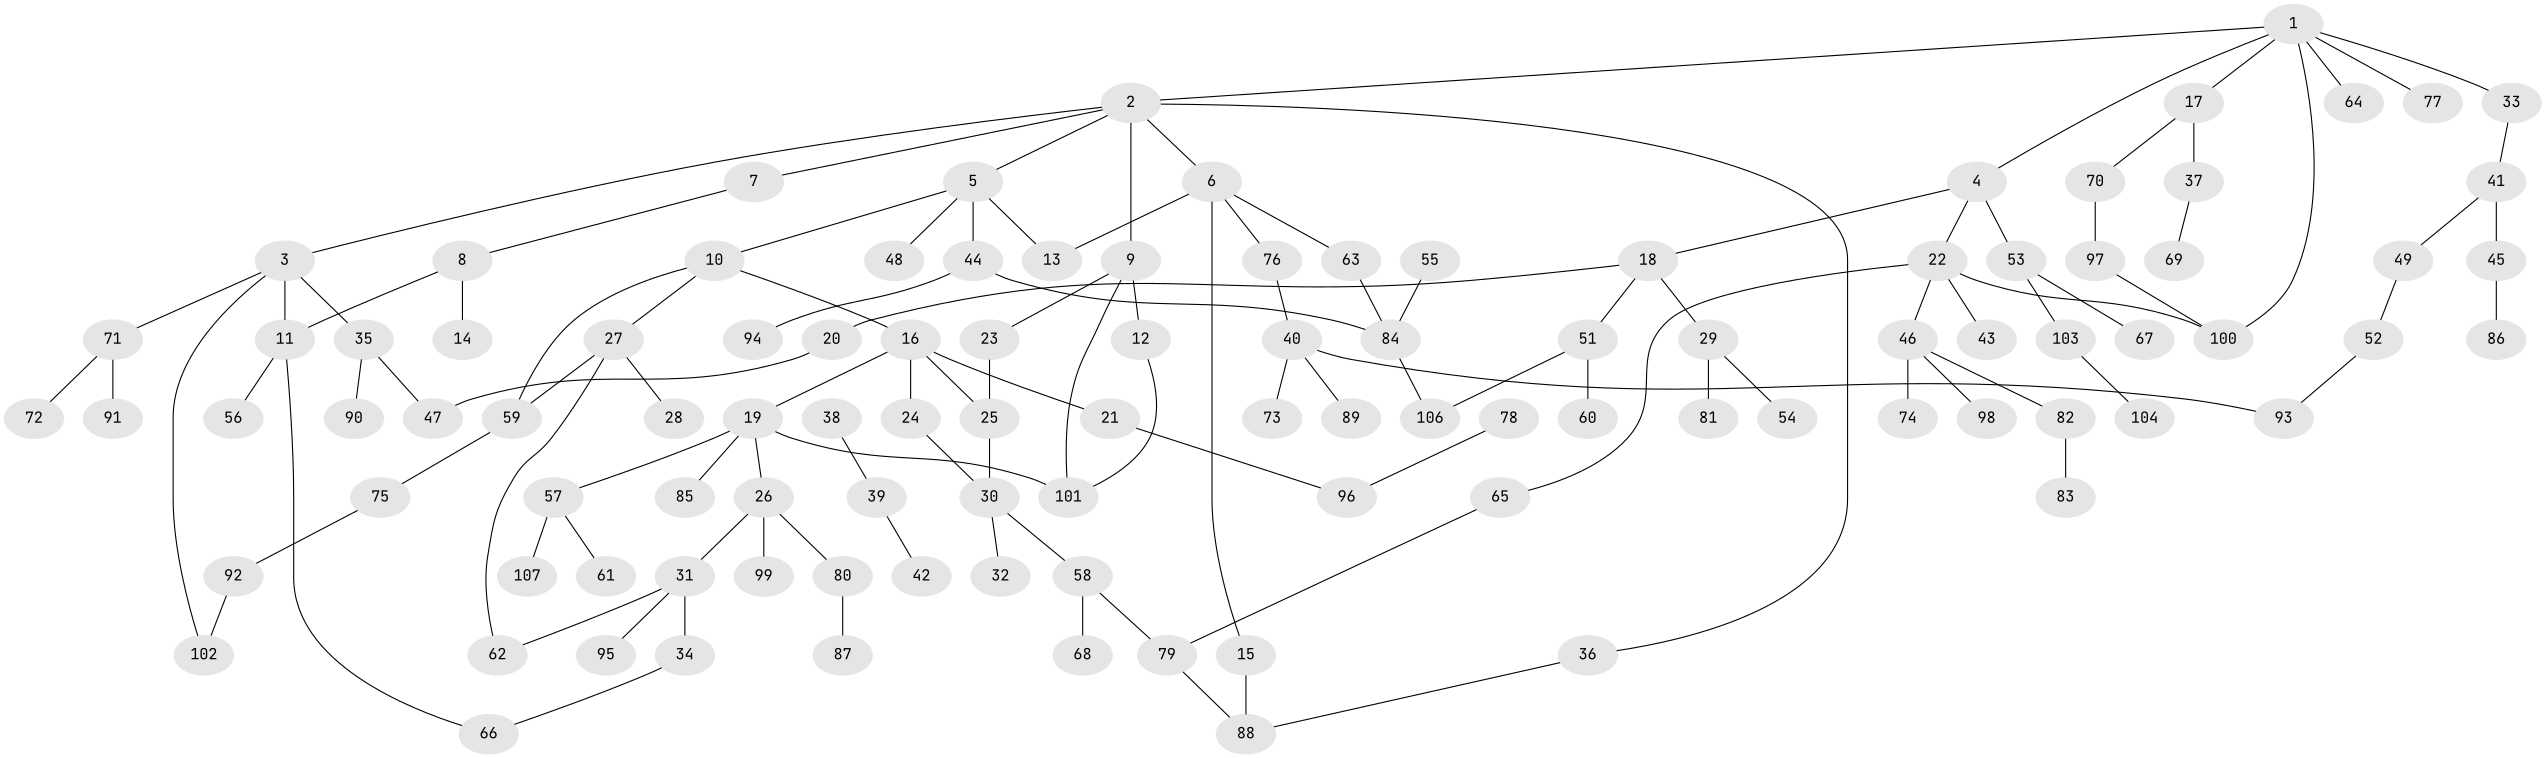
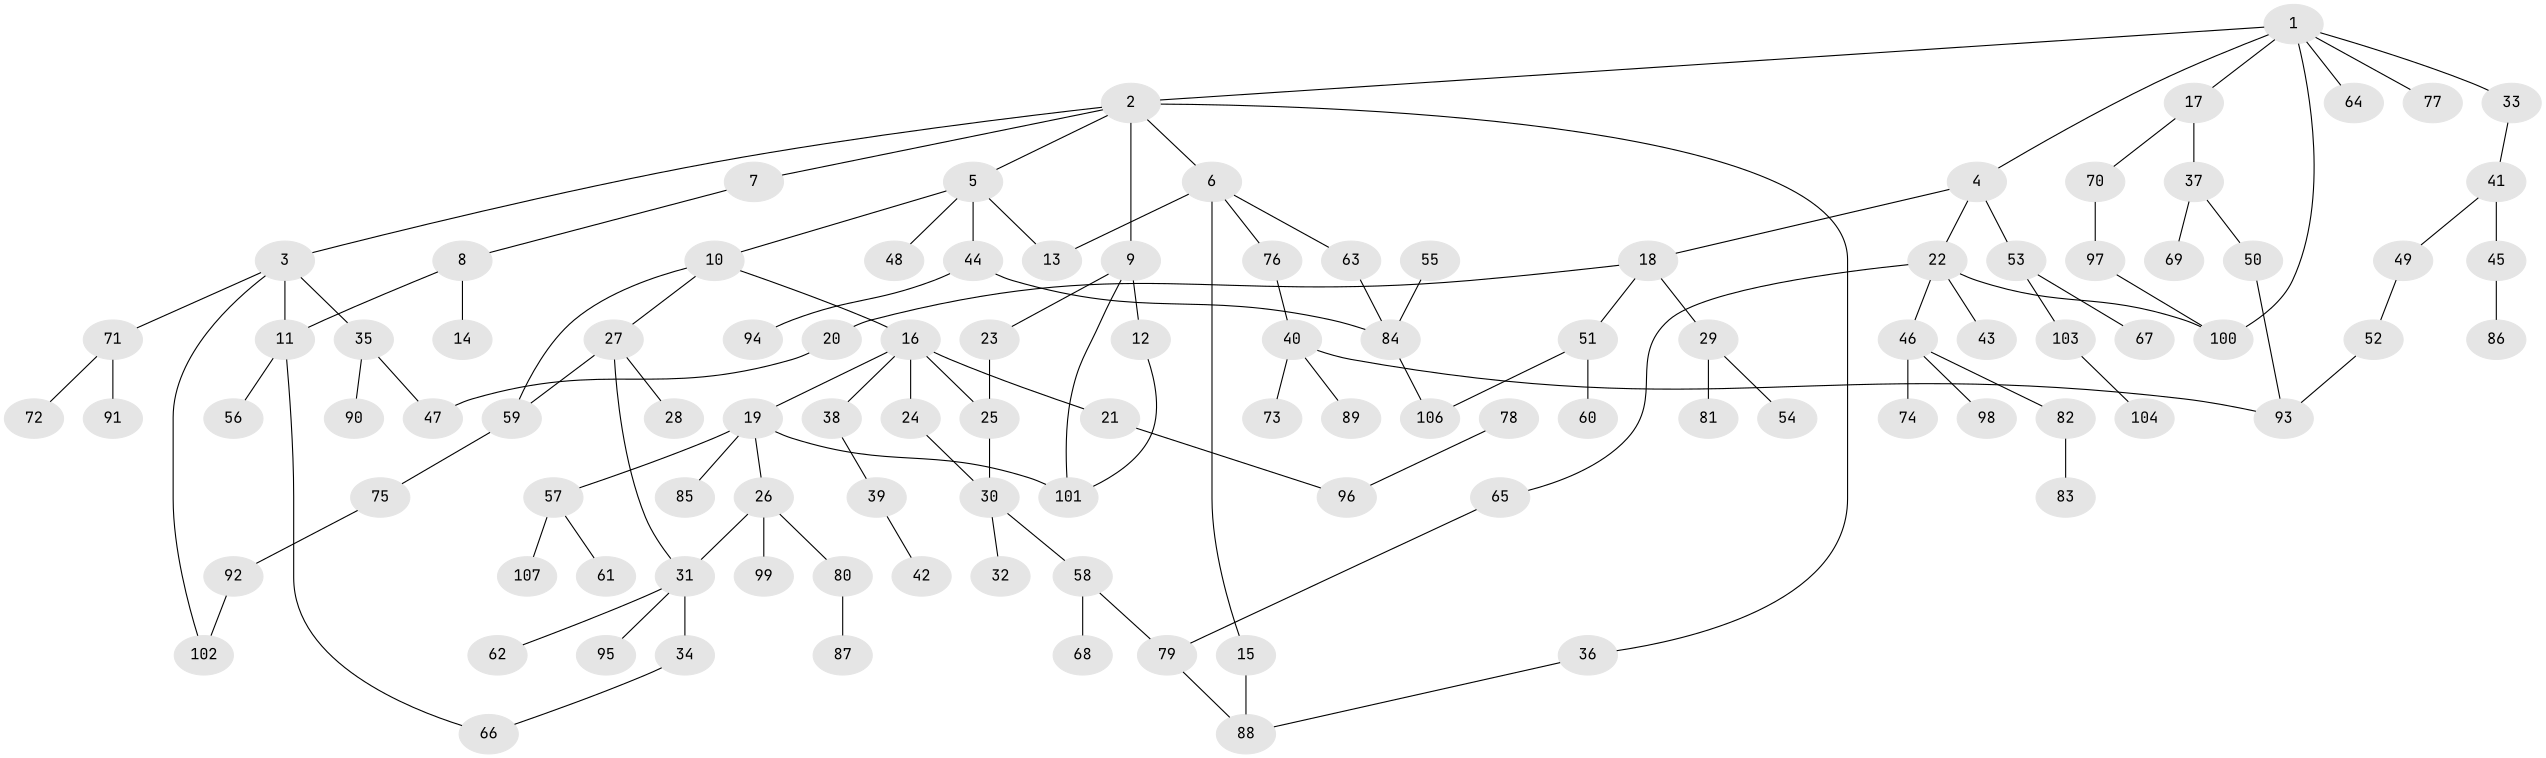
none -> (2253, 261)
none -> (871, 379)
(511, 484) -> (629, 463)
